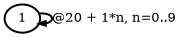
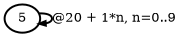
(22, 19) -> (22, 19)
